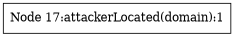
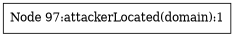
(117, 18) -> (117, 18)
